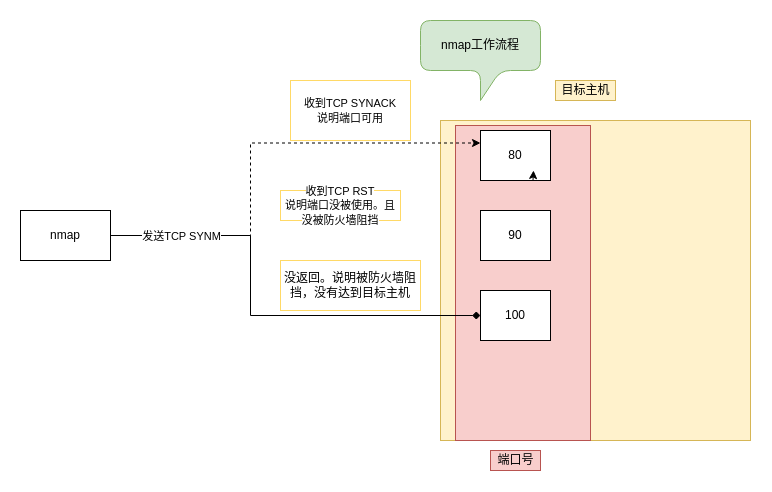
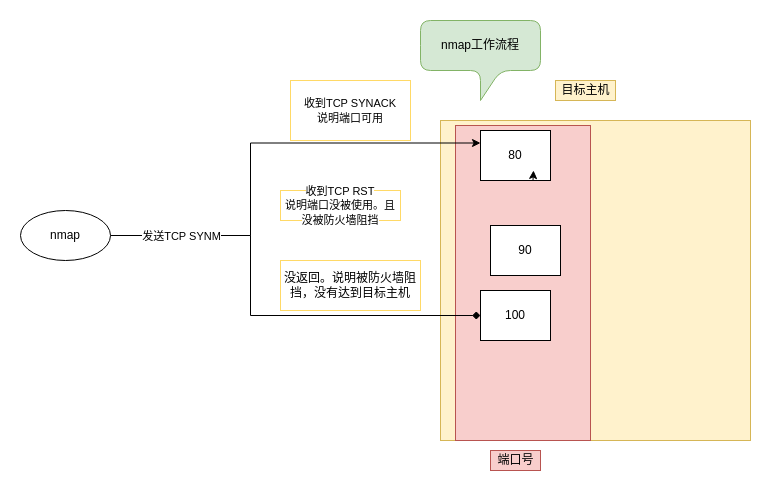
(308, 143) -> (308, 143)
(66, 236) -> (66, 236)
(516, 236) -> (526, 251)
